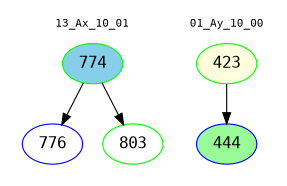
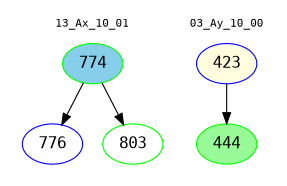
(227, 24) -> (227, 24)
(227, 64) -> (227, 64)
(227, 144) -> (227, 144)
